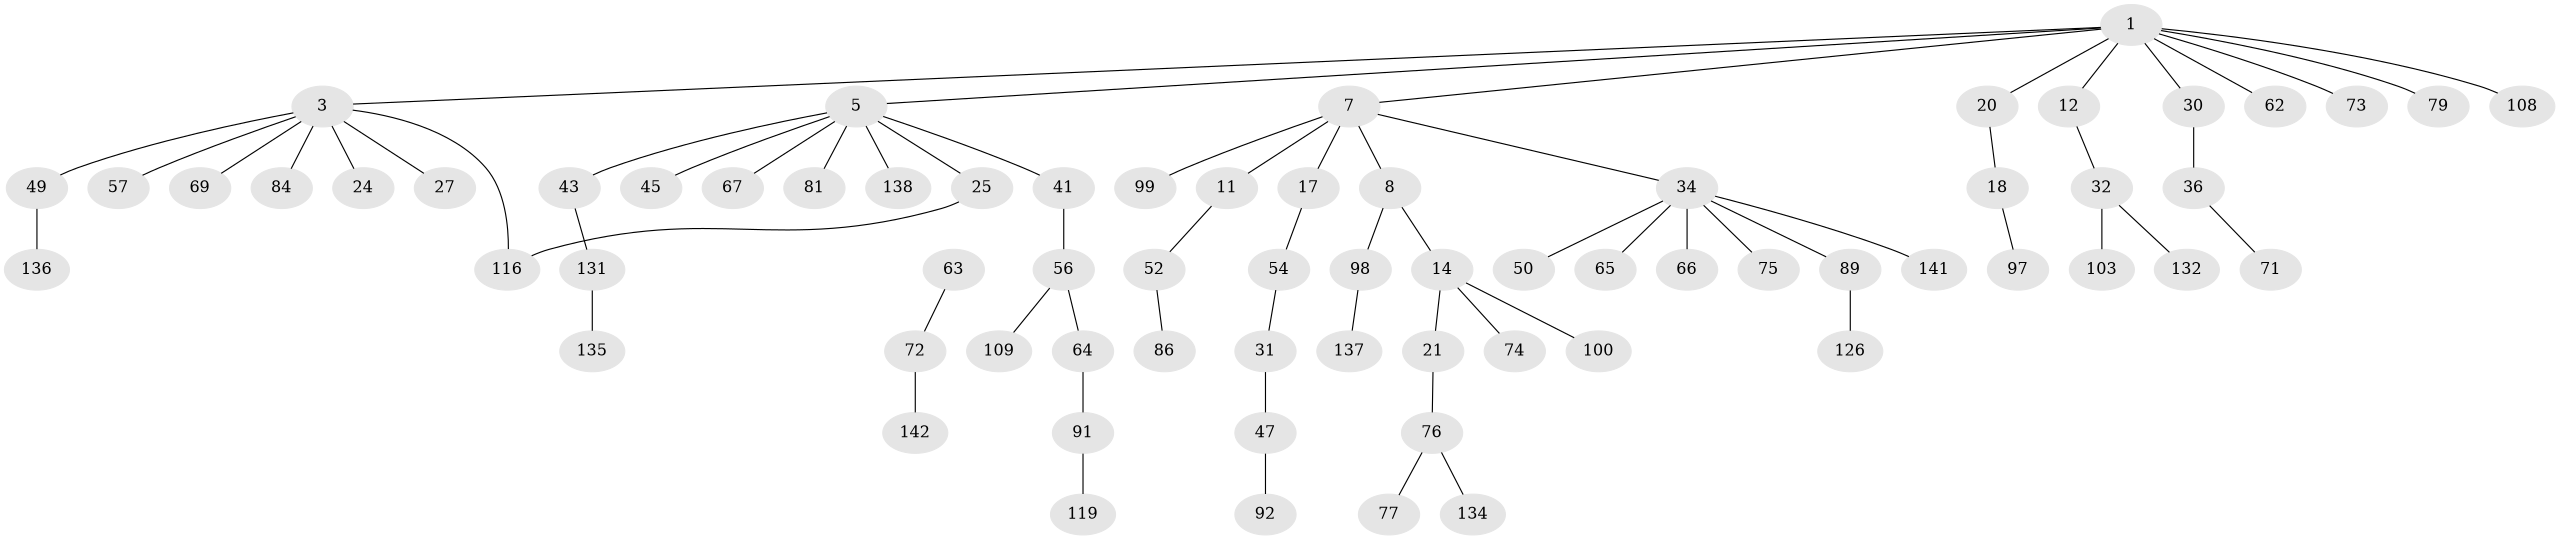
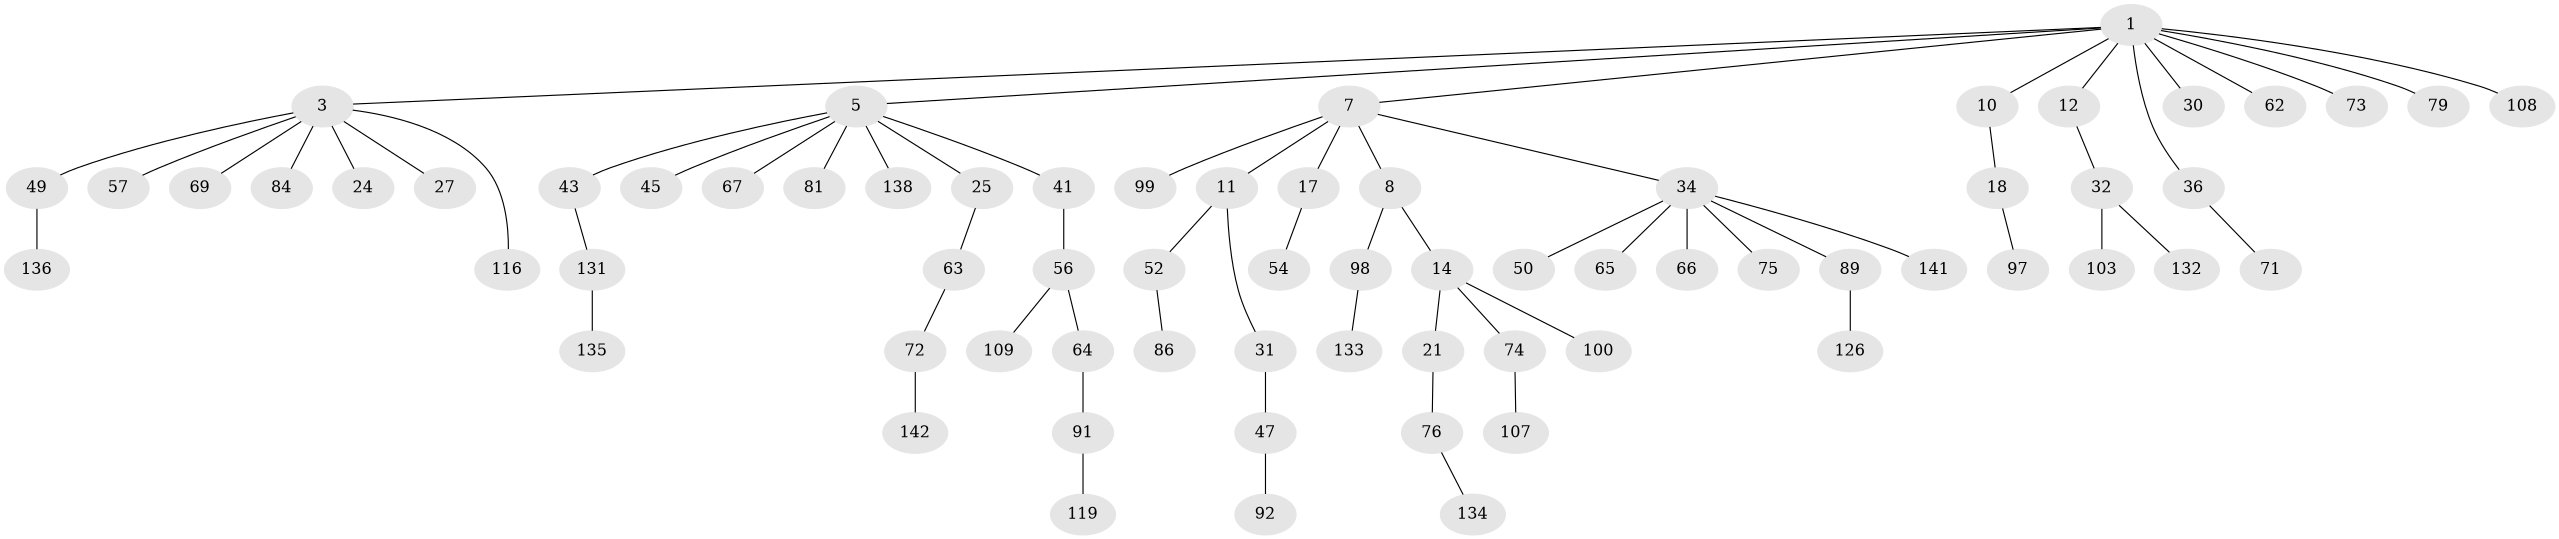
(1987, 107) -> (1987, 107)
(2194, 147) -> (2147, 111)
(745, 229) -> (968, 229)
(1272, 310) -> (1234, 272)
(1349, 351) -> (1349, 351)
none -> (1516, 433)
(1389, 515) -> none
